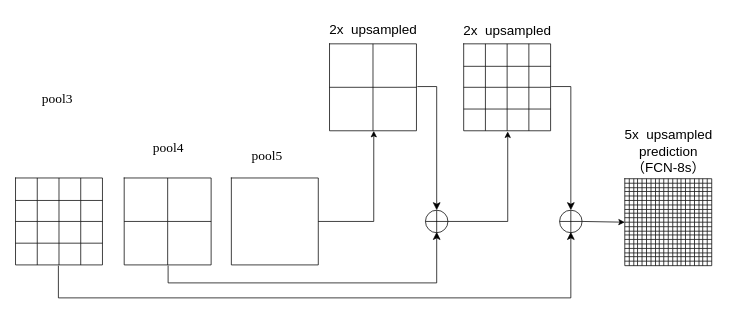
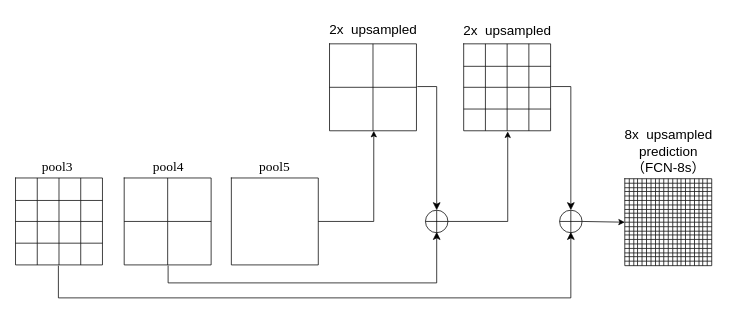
(57, 99) -> (57, 167)
(168, 148) -> (168, 167)
(669, 152) -> (669, 152)
(267, 156) -> (275, 167)
